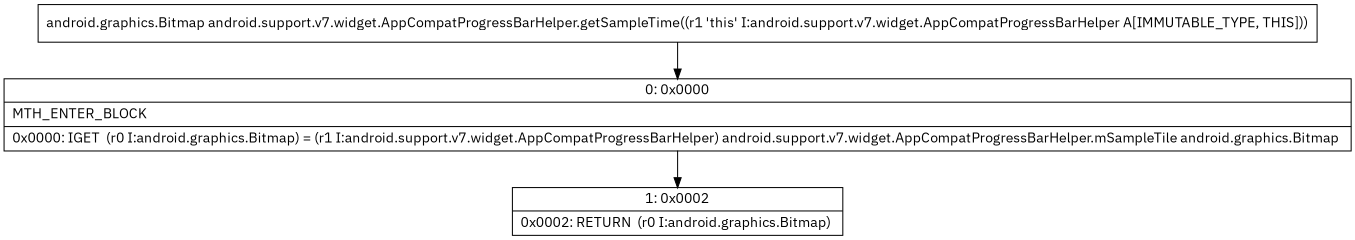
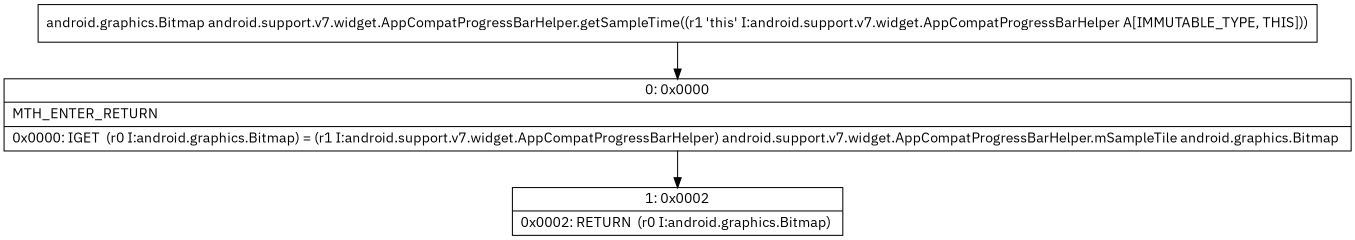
(80, 114) -> (85, 114)
